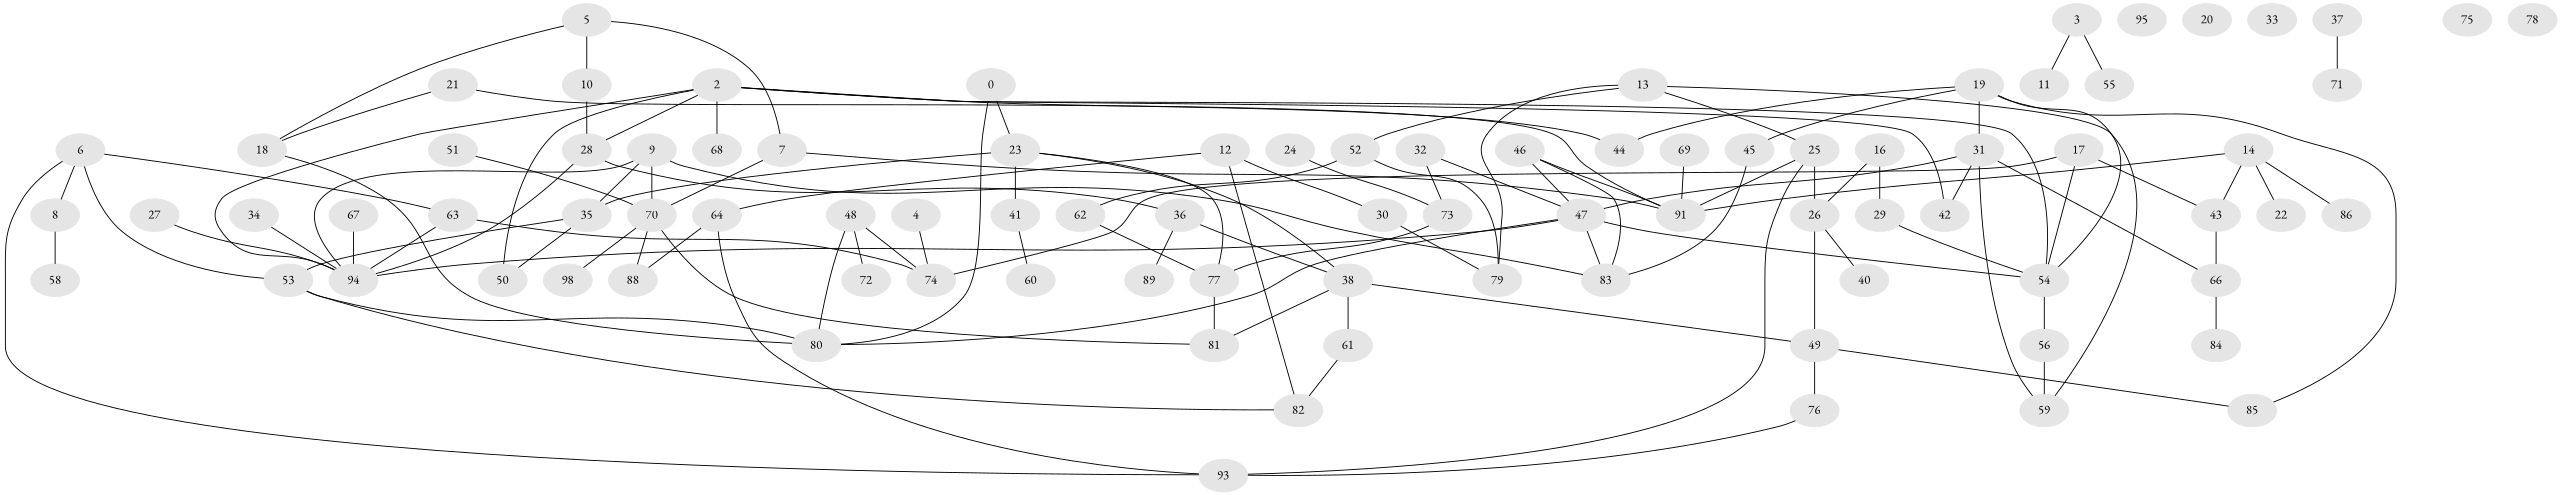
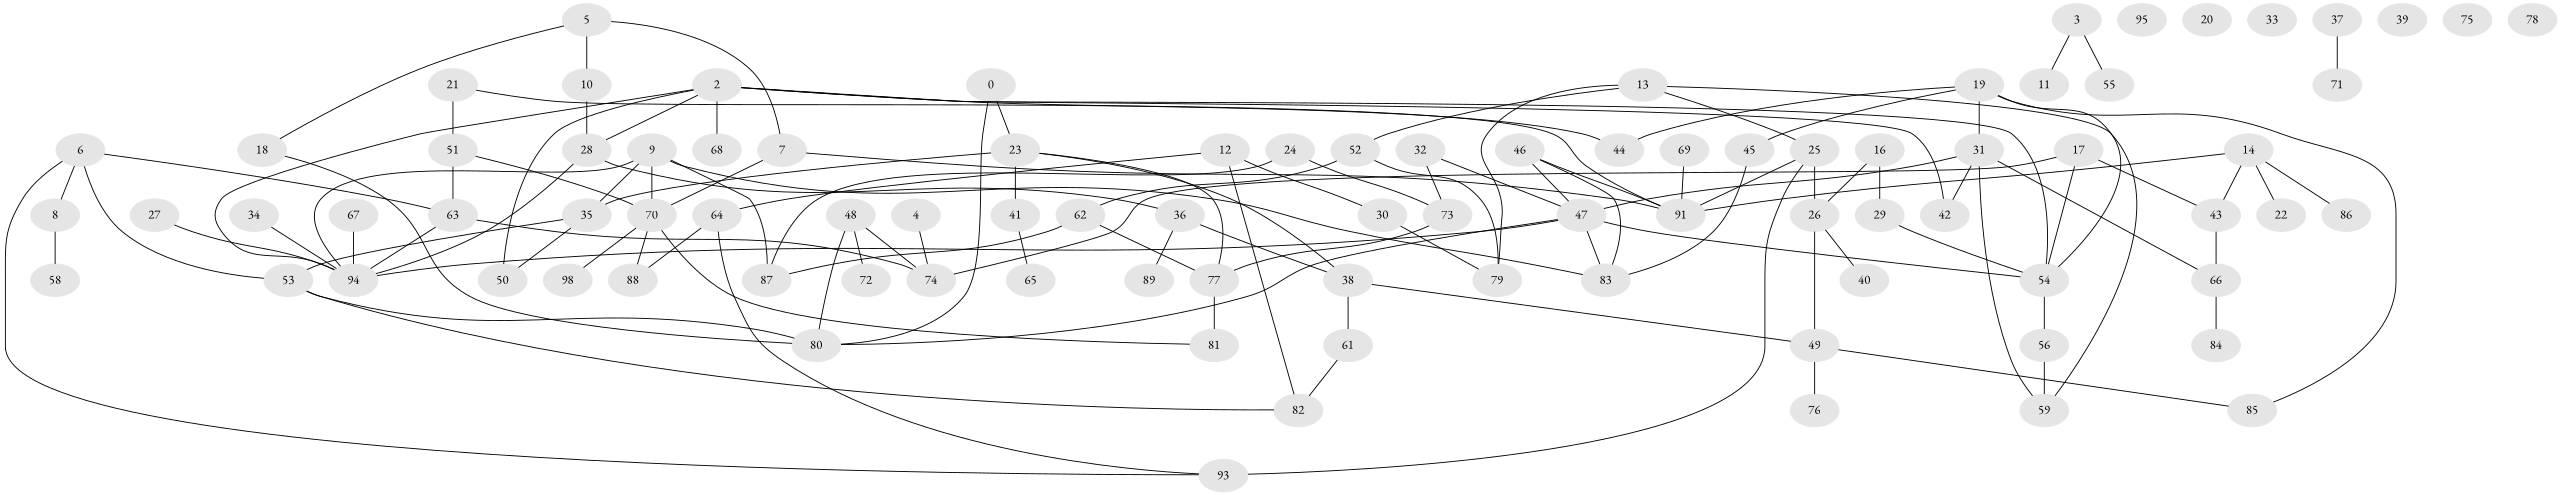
none -> (2402, 20)
(356, 115) -> (453, 118)
none -> (453, 183)
none -> (767, 280)
(1031, 280) -> (1031, 280)
(1281, 313) -> none
(1524, 465) -> none
